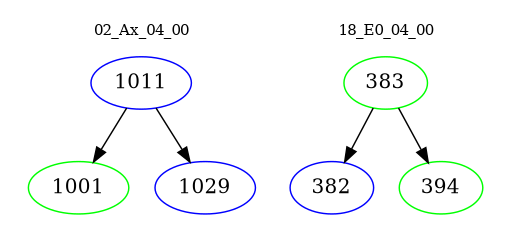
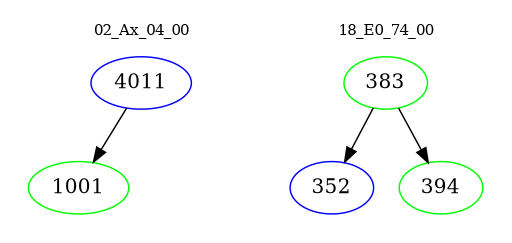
(386, 31) -> (386, 31)
(141, 83) -> (141, 83)
(205, 188) -> none
(332, 188) -> (332, 188)
